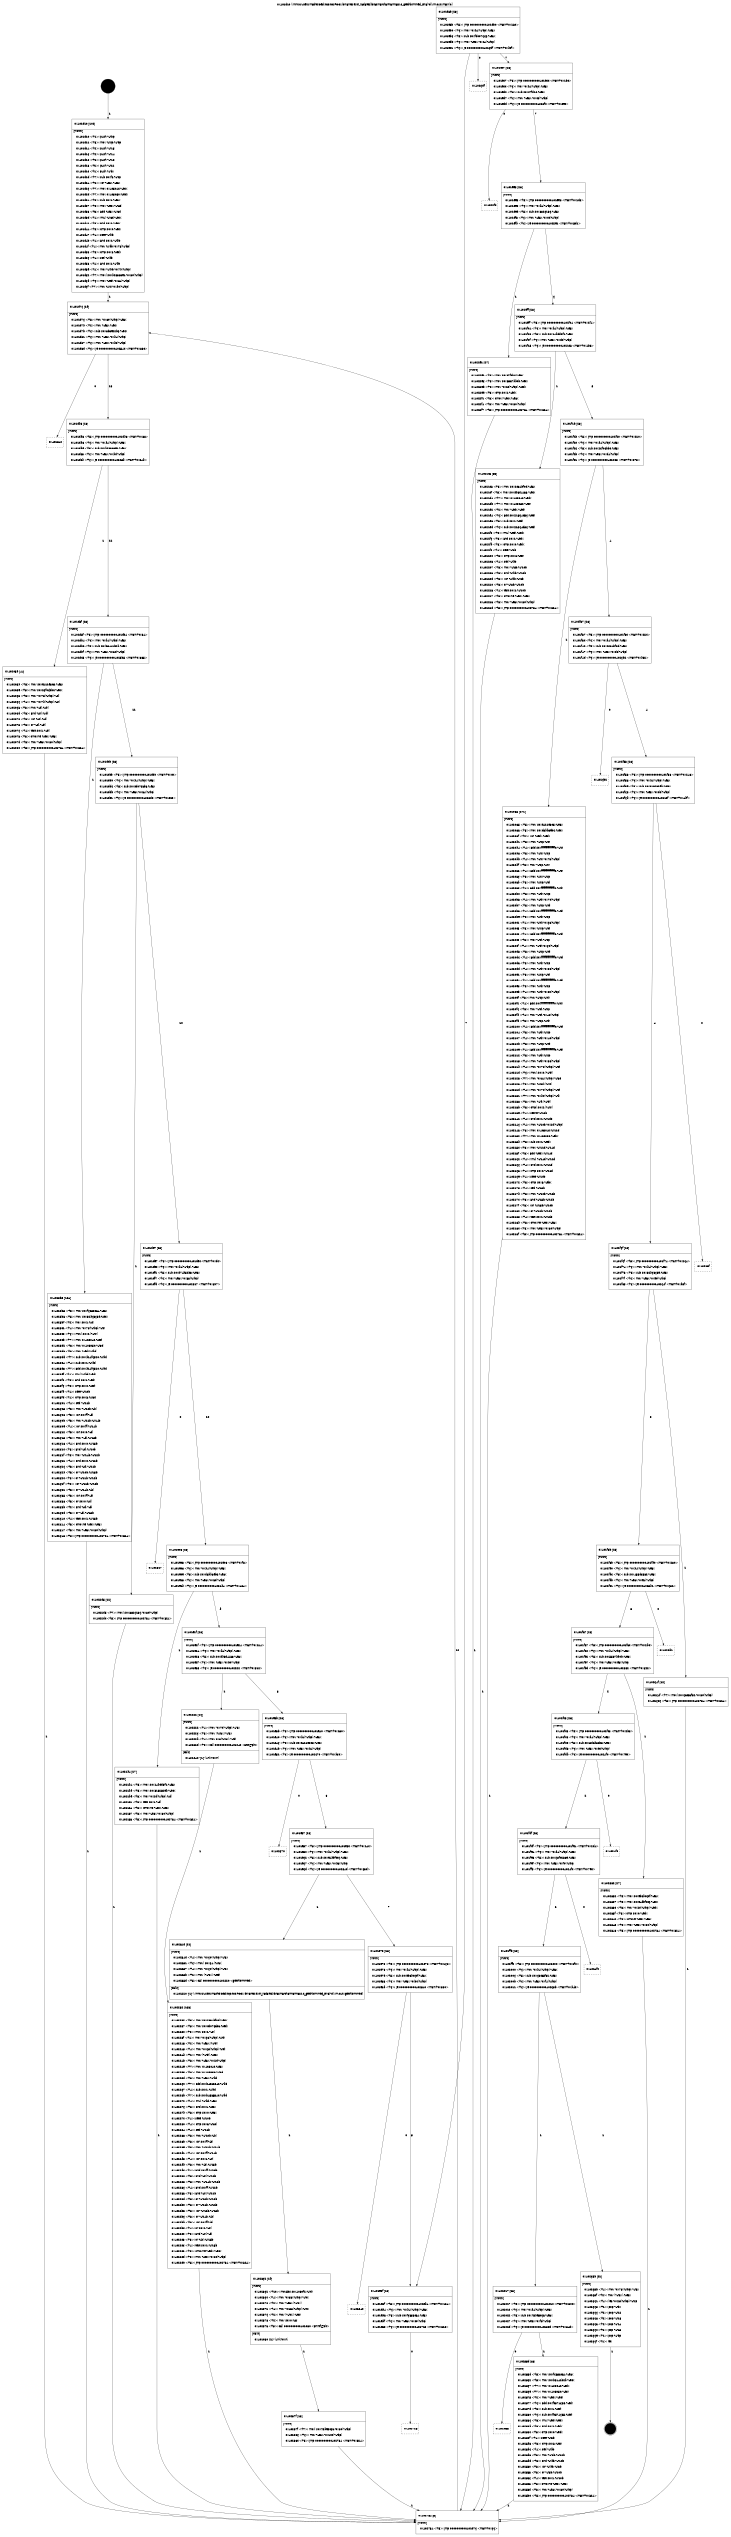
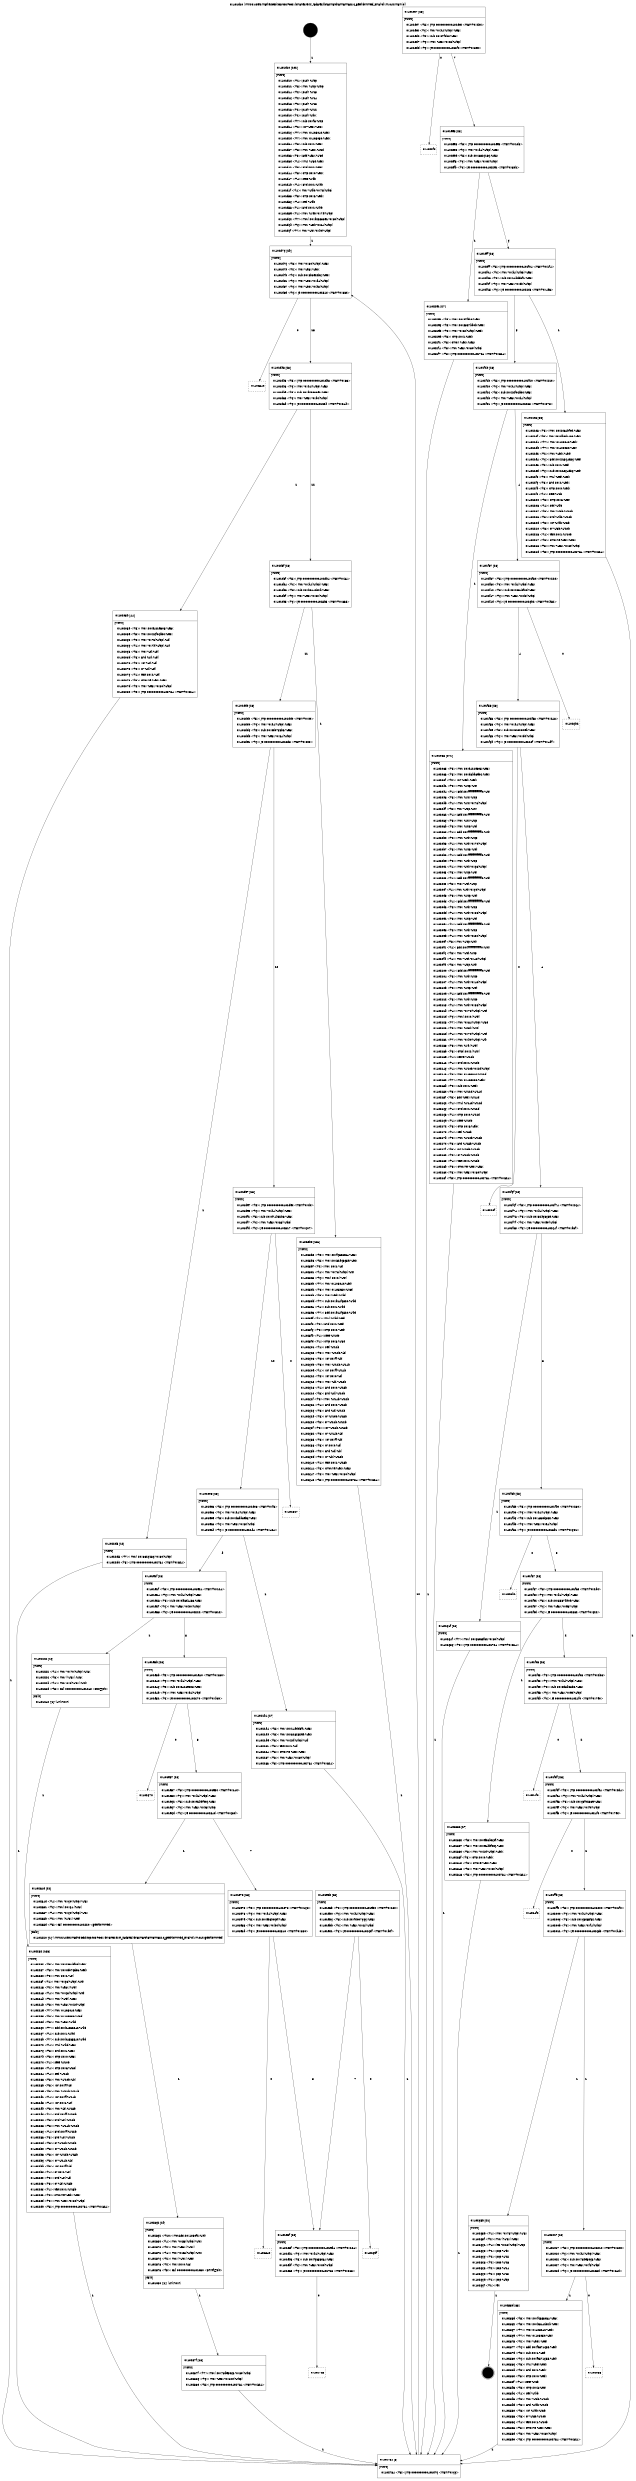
(504, 57) -> none
